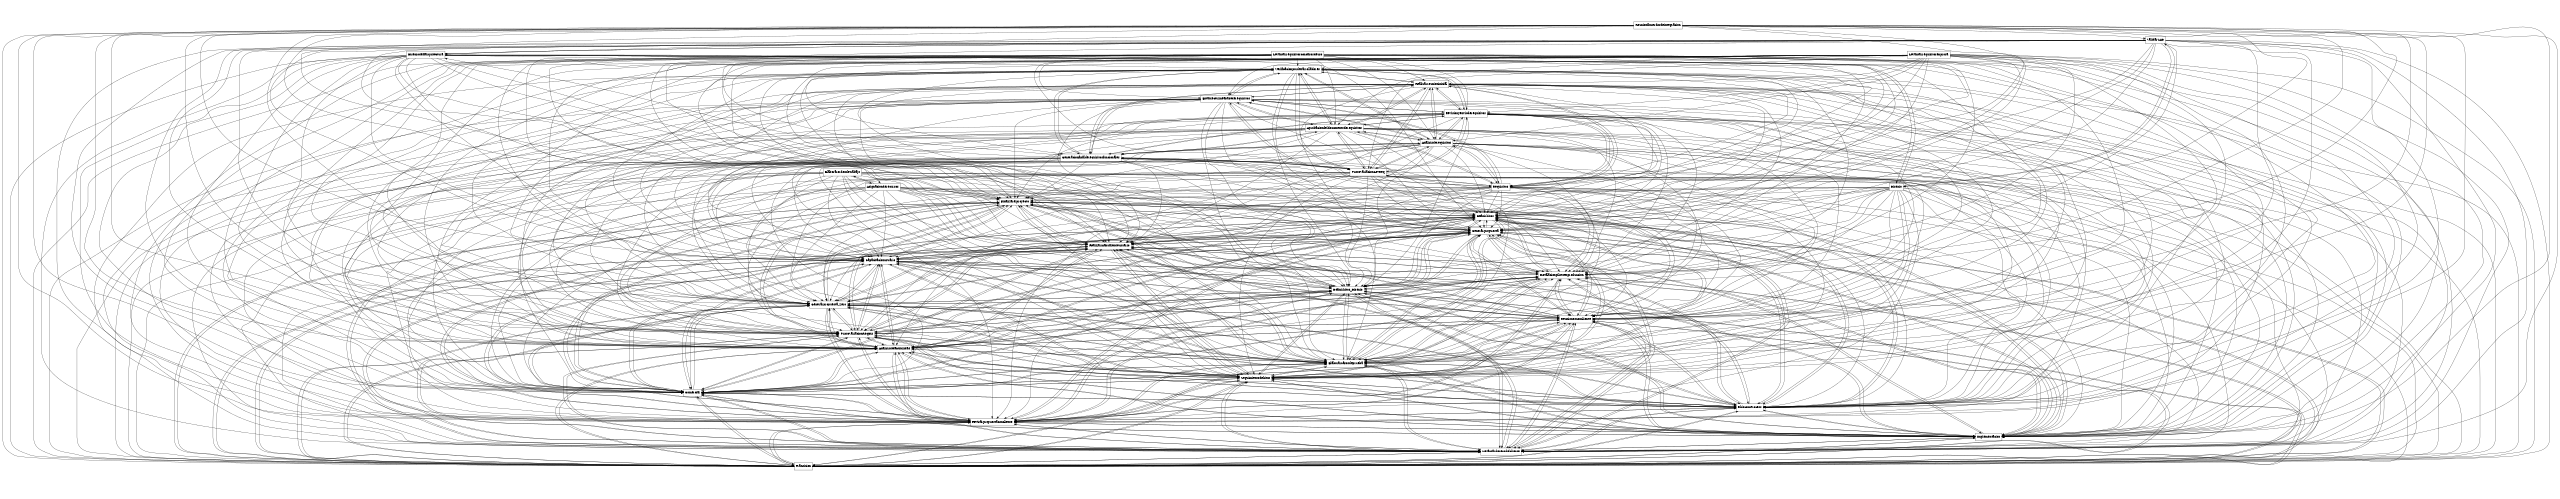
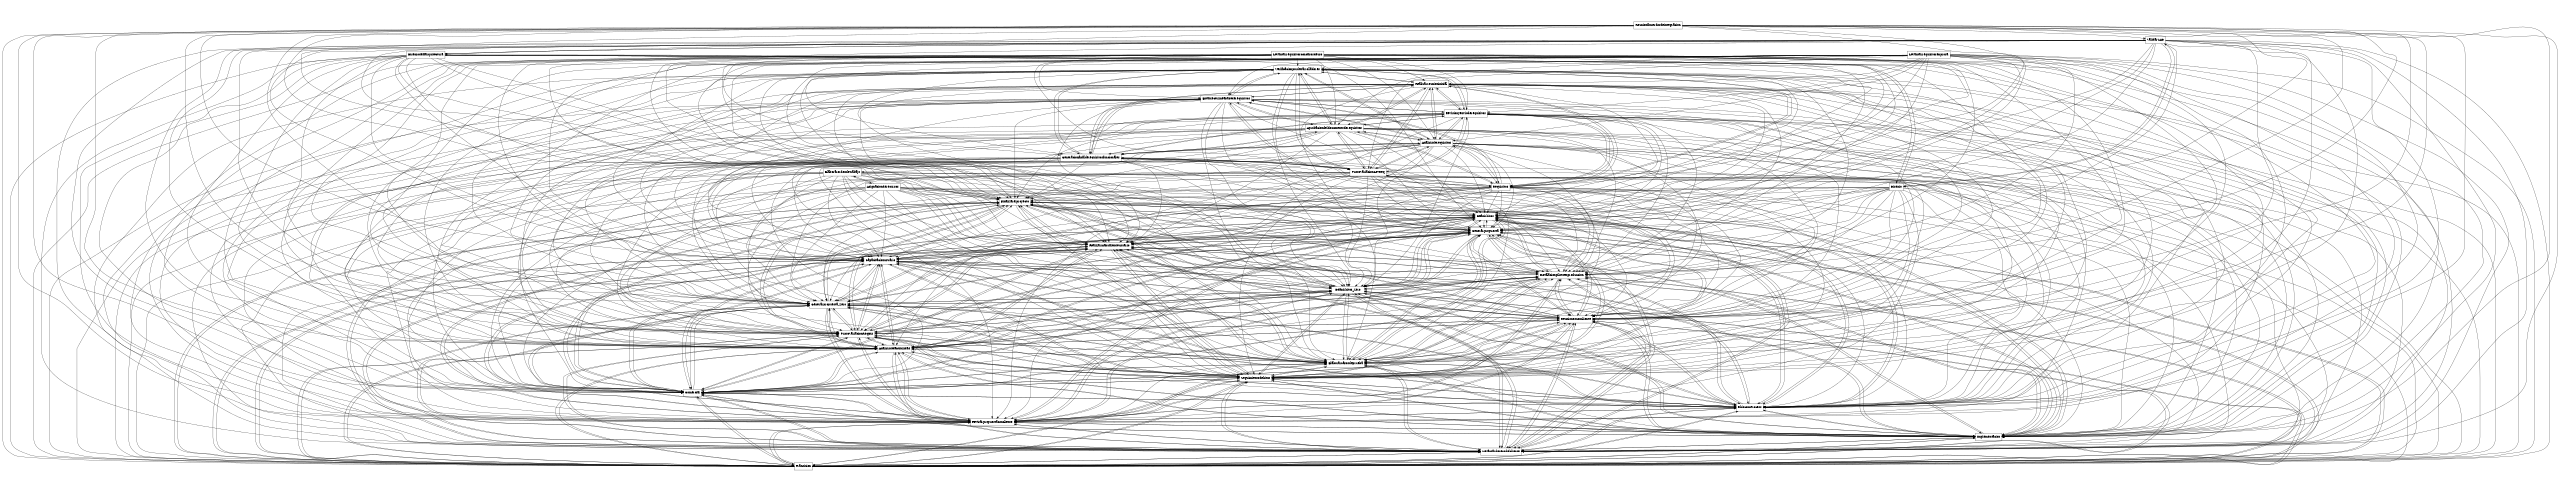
(163, 36) -> none
(1003, 64) -> (1790, 114)
(623, 66) -> (2047, 123)
(782, 132) -> (1120, 109)
(1652, 142) -> none
(714, 159) -> (1173, 157)
none -> (1504, 170)
none -> (916, 185)
none -> (1539, 198)
none -> (1194, 212)
none -> (1285, 239)
(1348, 290) -> (1348, 290)
(2151, 294) -> none
(1725, 322) -> none
none -> (2055, 337)
(1412, 370) -> none
(1152, 384) -> none
(1322, 391) -> none
